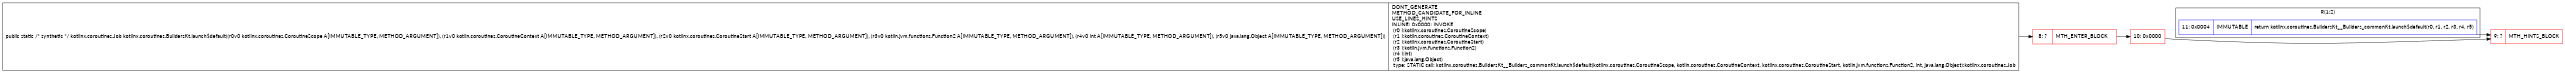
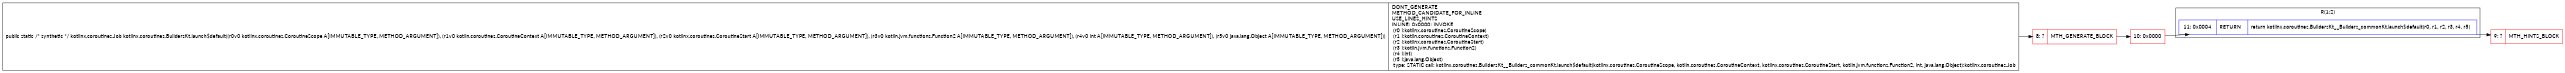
(2232, 27) -> (2230, 27)
(2082, 36) -> (2082, 36)
(2326, 43) -> (2173, 35)
